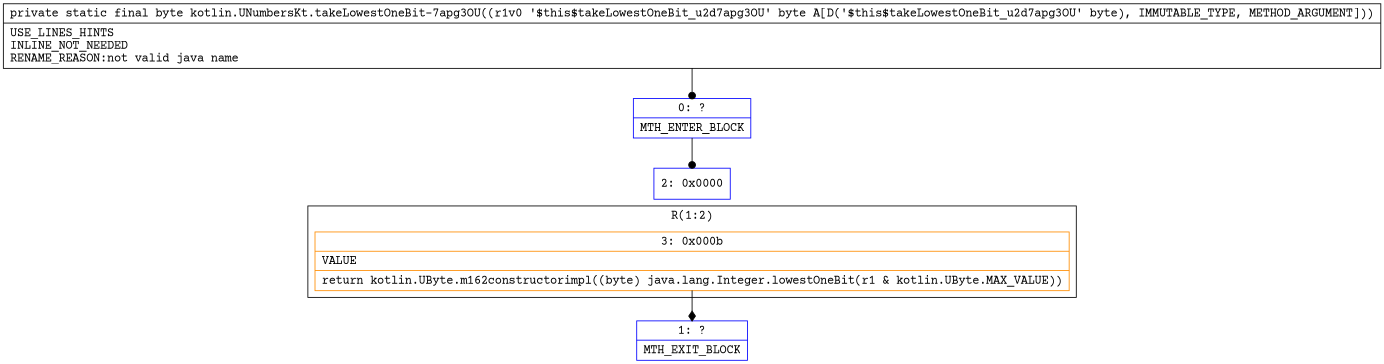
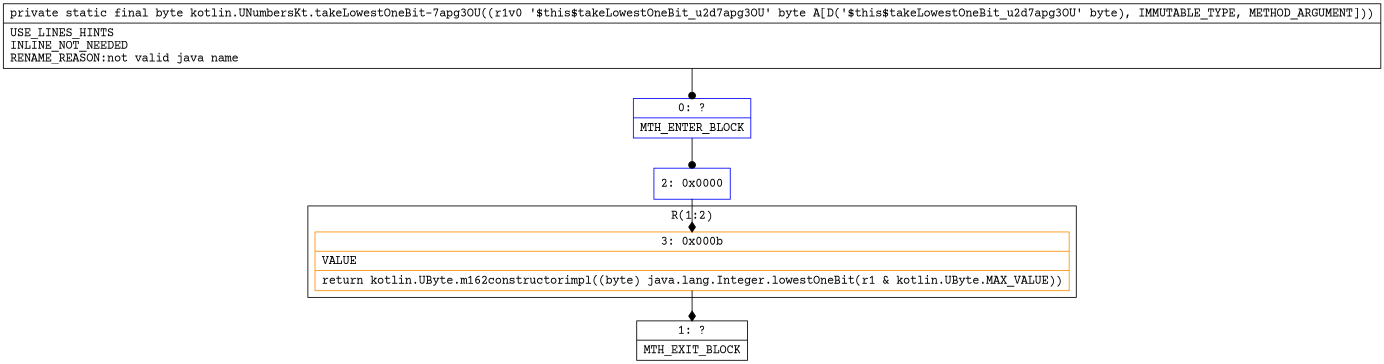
none -> (692, 211)
(692, 341) -> (692, 341)
